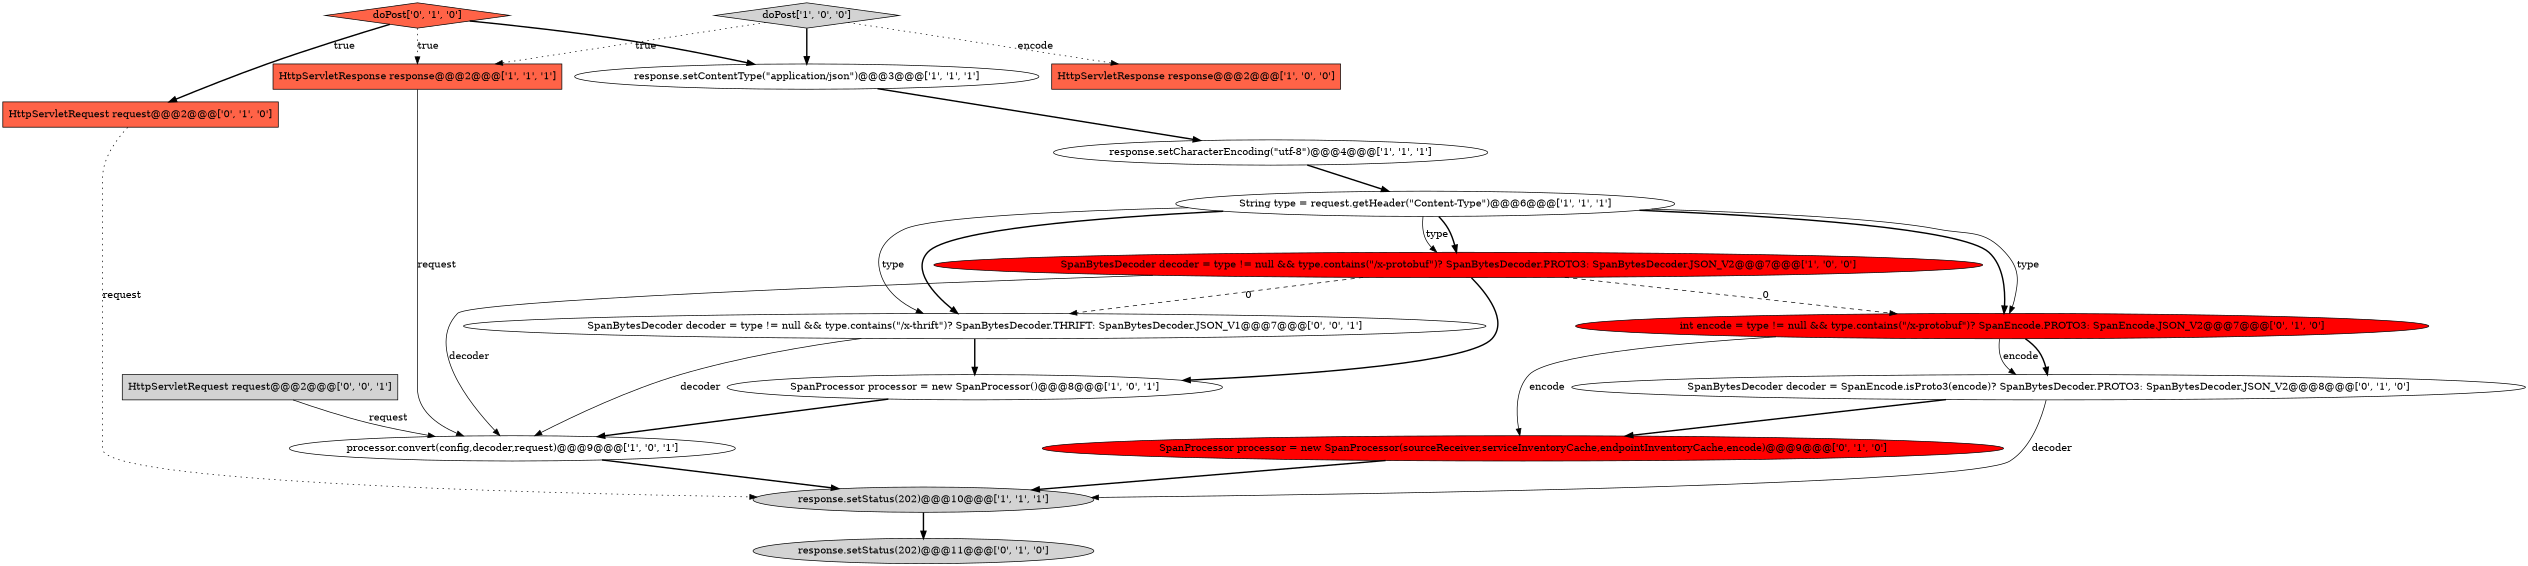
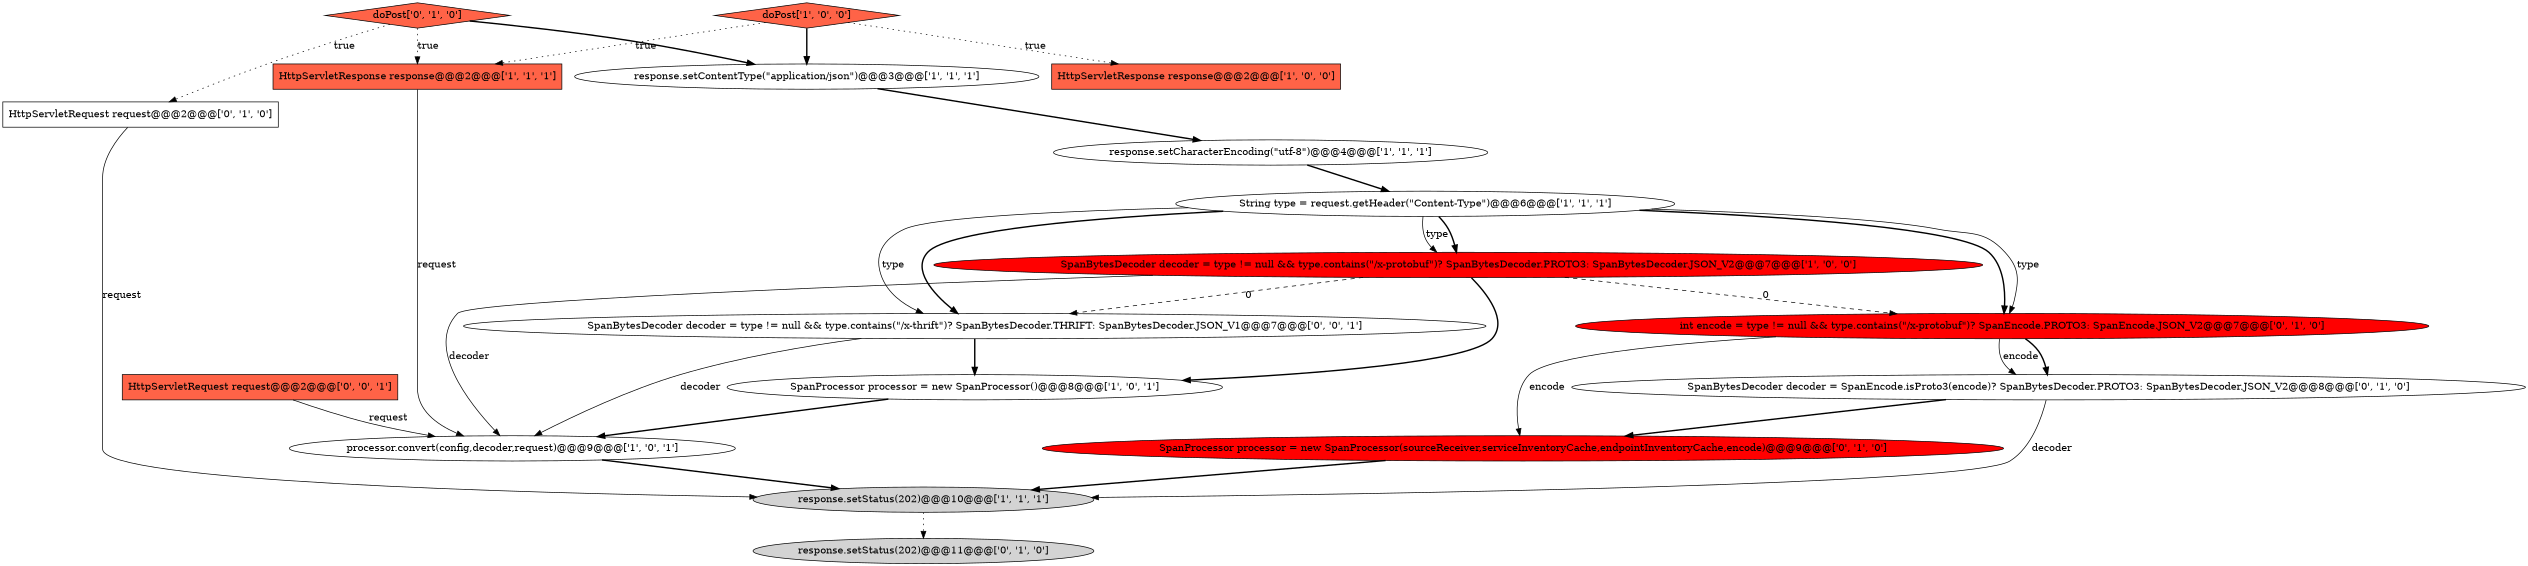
(807, 15) -> (807, 15)
(1036, 46) -> (1036, 46)
(282, 59) -> (282, 59)
(141, 115) -> (141, 115)
(260, 387) -> (260, 387)
(260, 478) -> (260, 478)
(923, 522) -> (923, 522)
